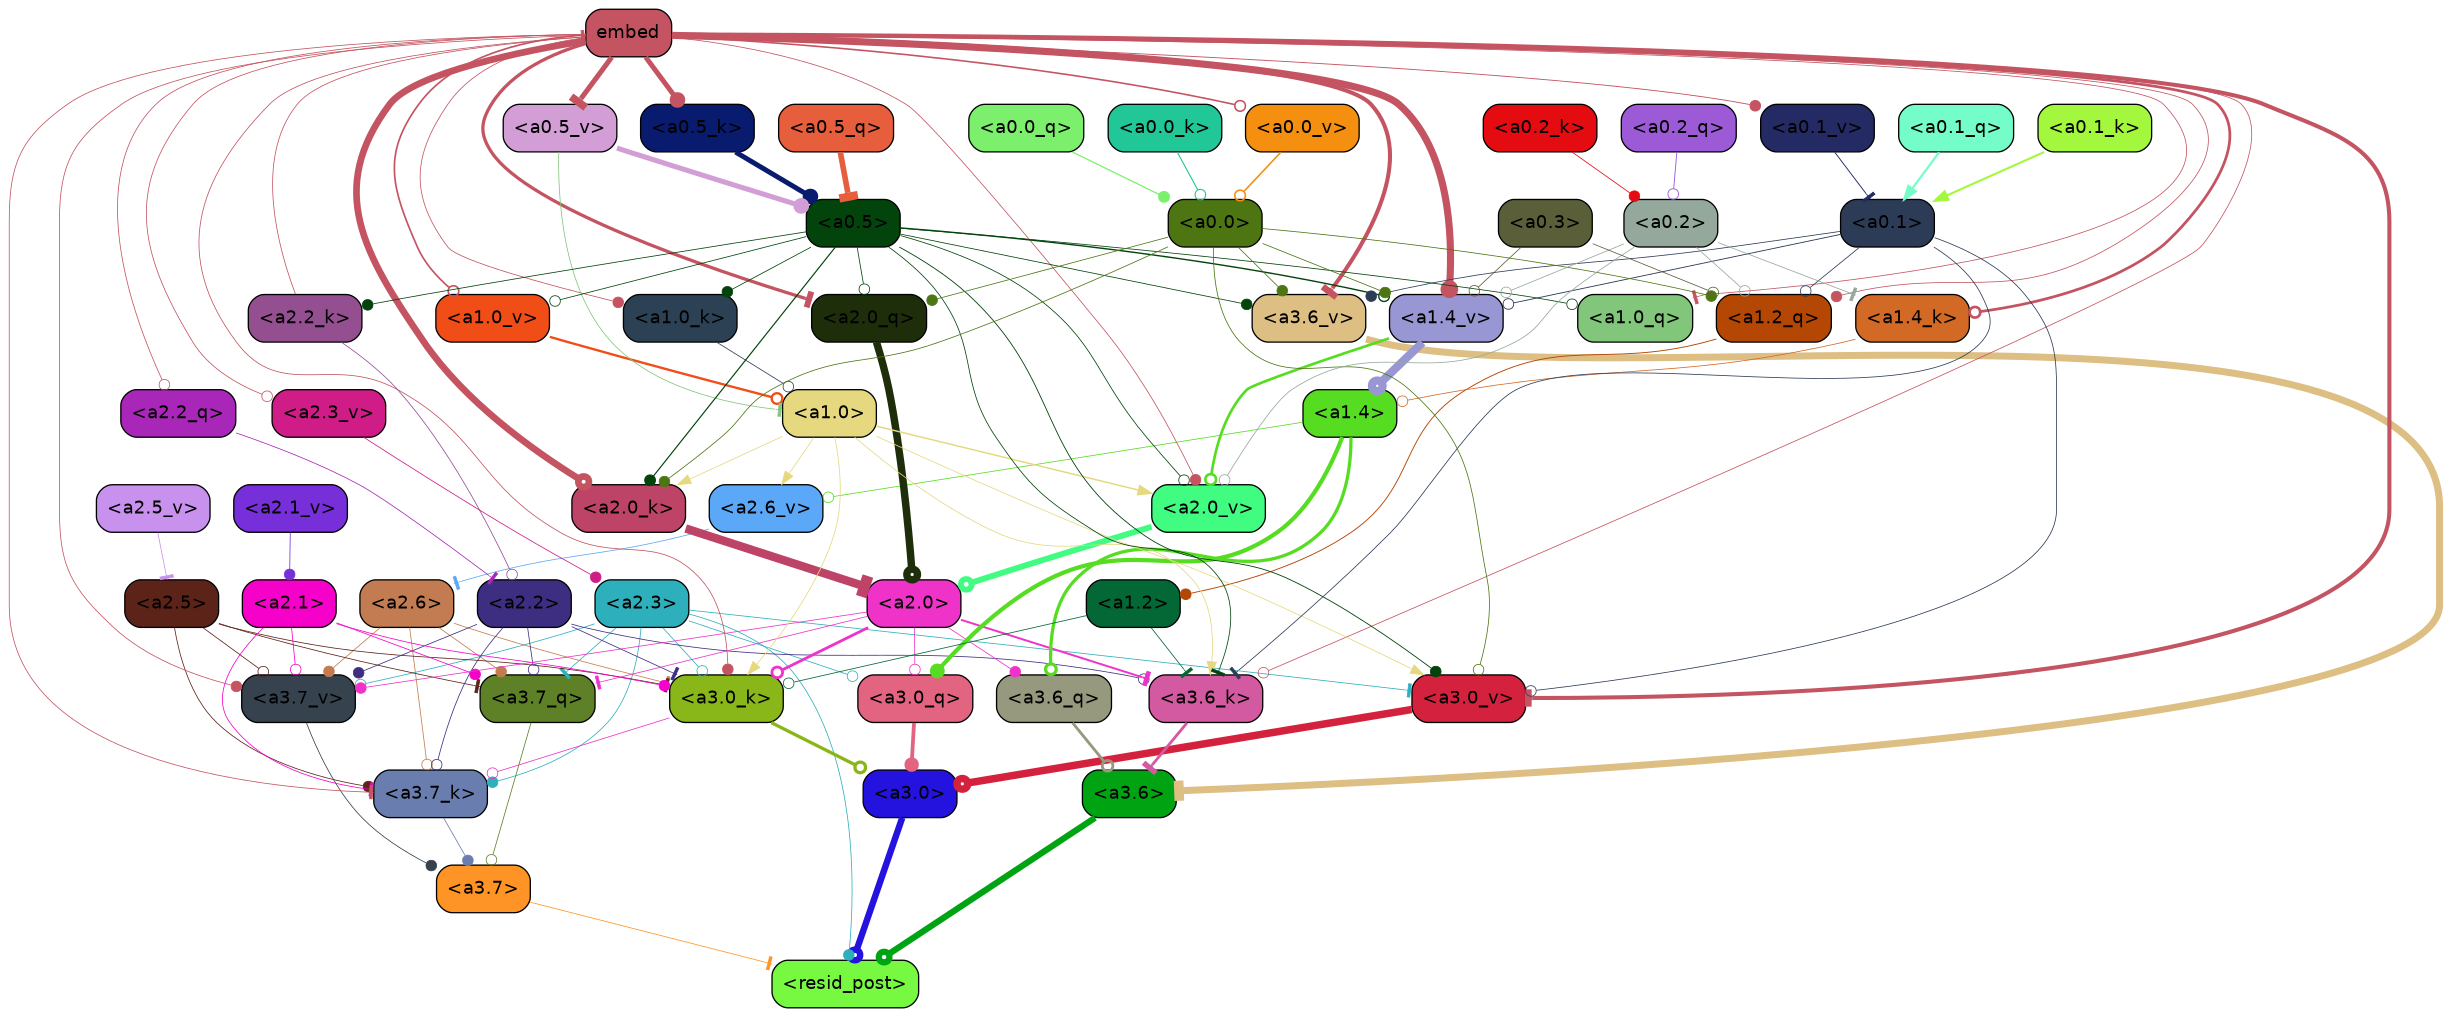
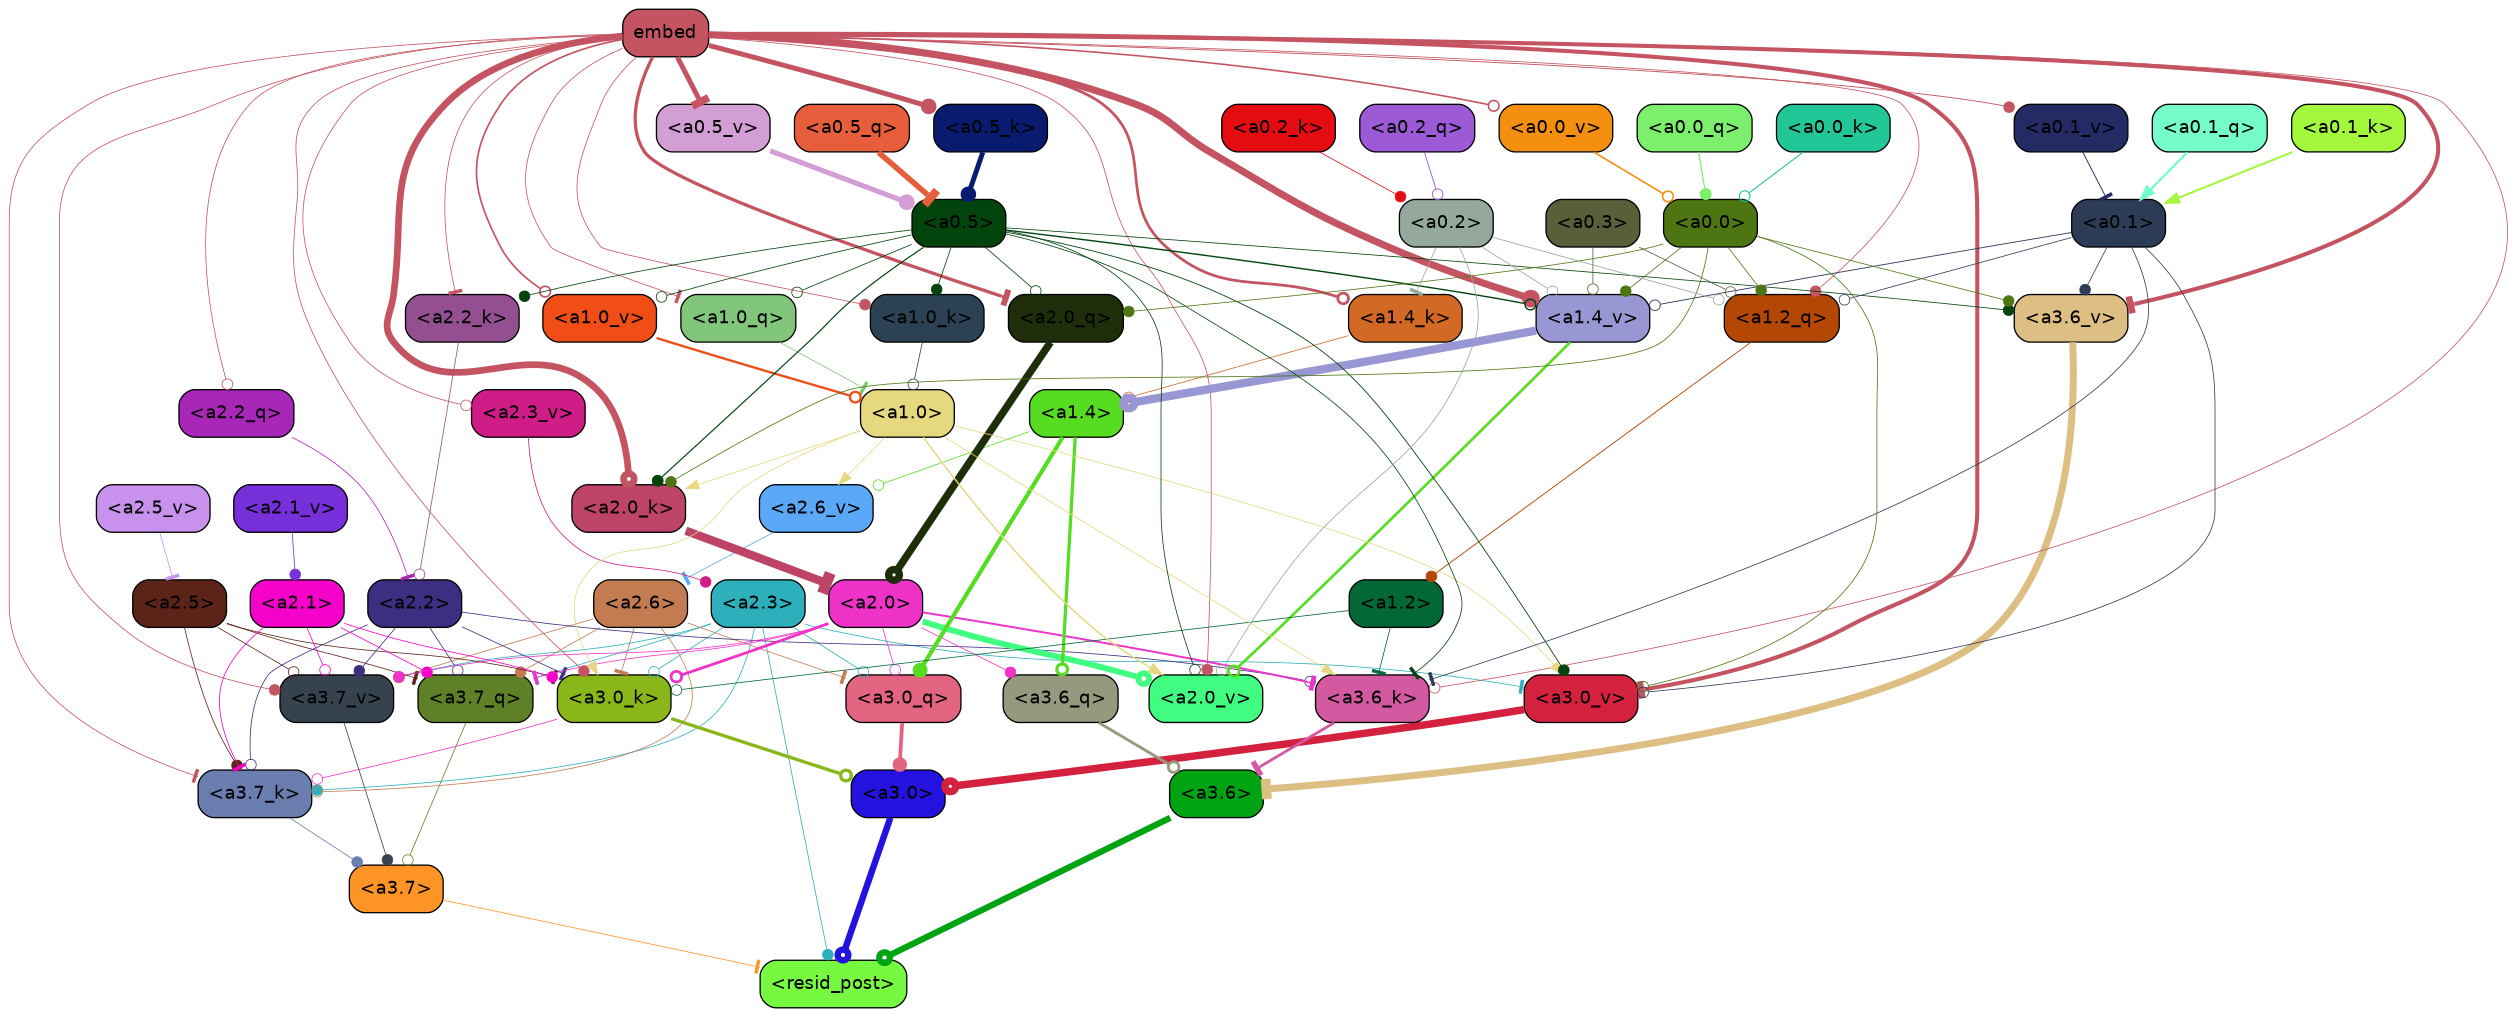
(326, 85) -> (468, 113)
(605, 334) -> (820, 364)
(1061, 554) -> (982, 639)
none -> (779, 655)
